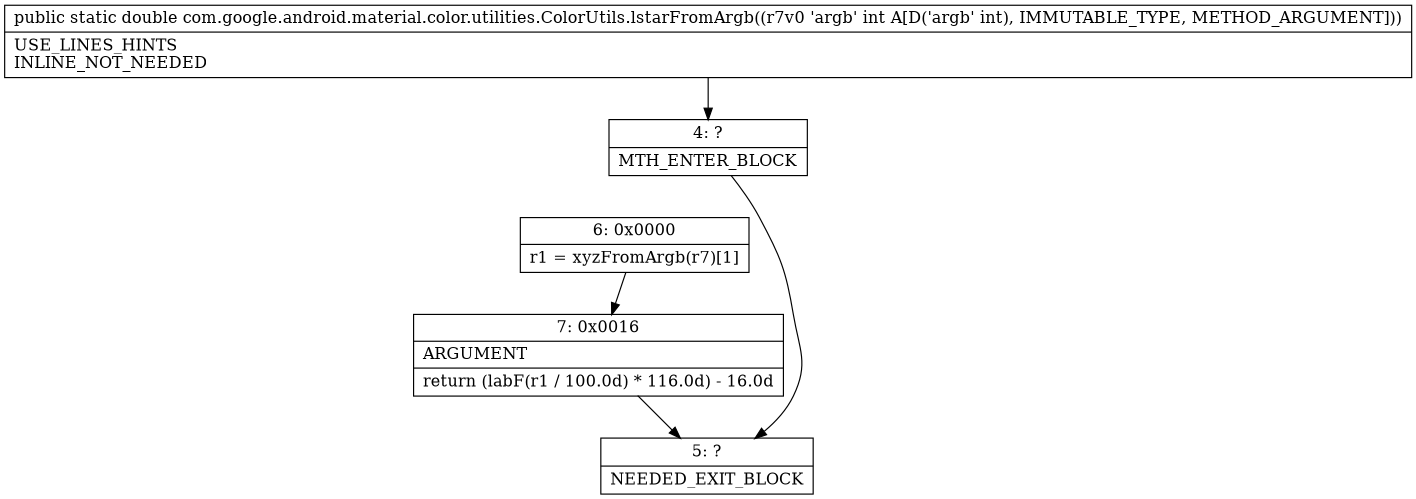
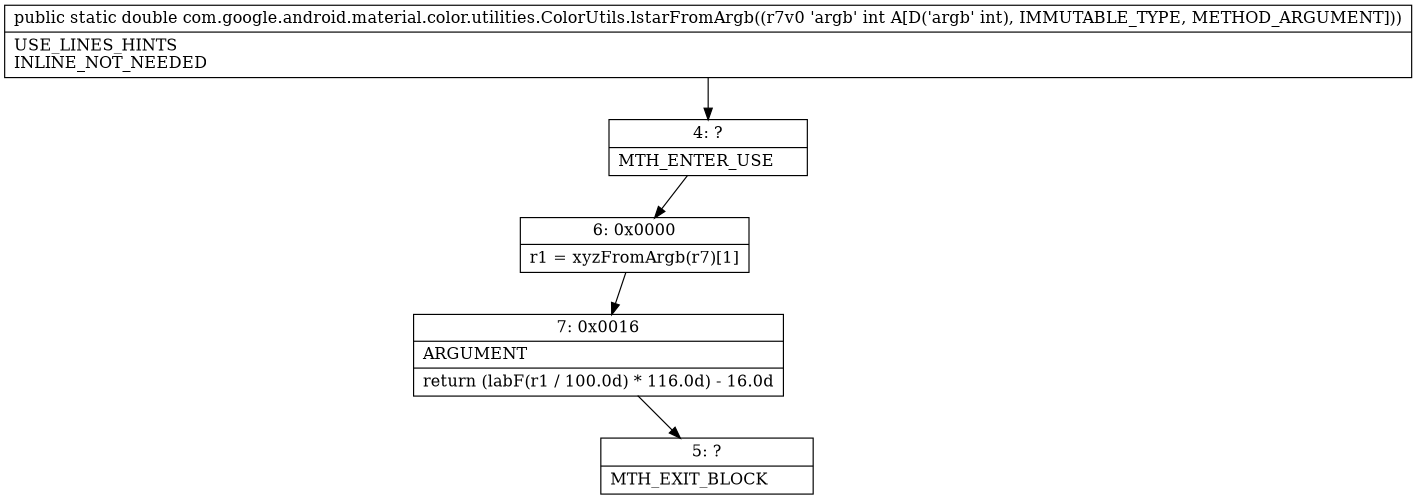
(708, 161) -> (696, 161)
(791, 302) -> (675, 192)
(707, 480) -> (690, 480)
